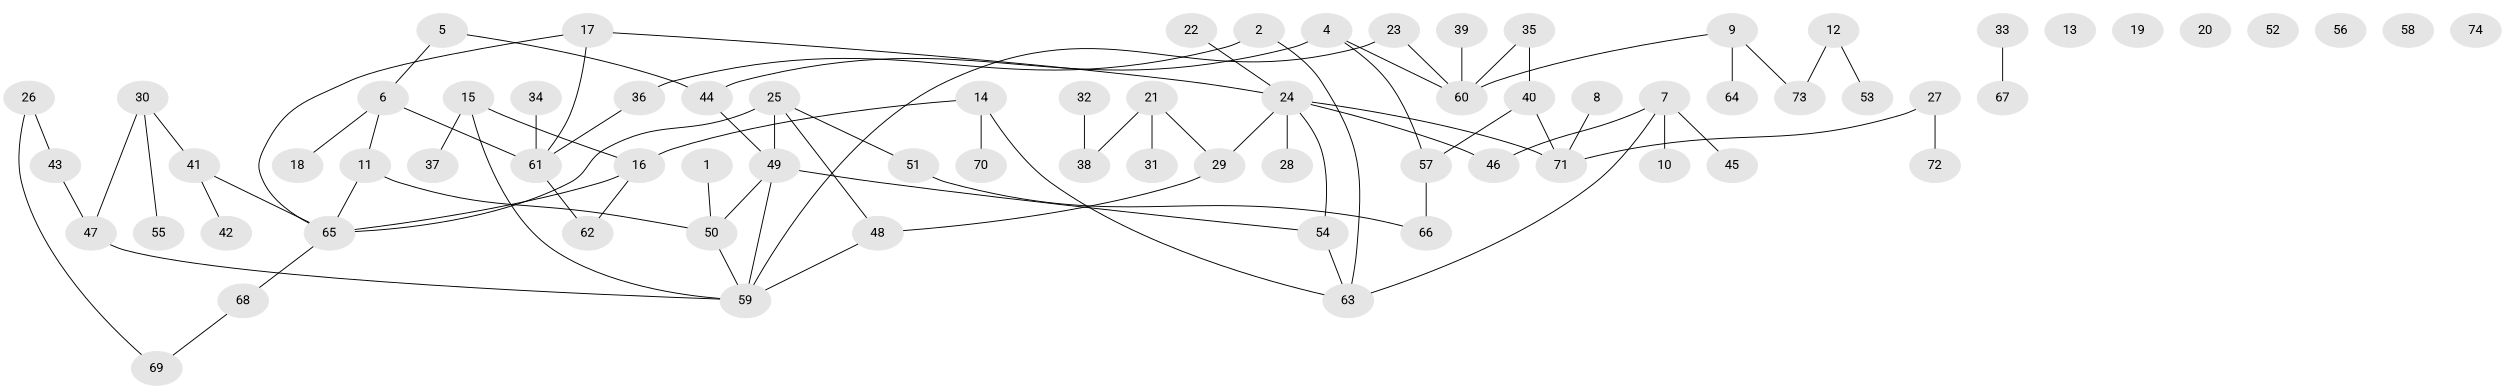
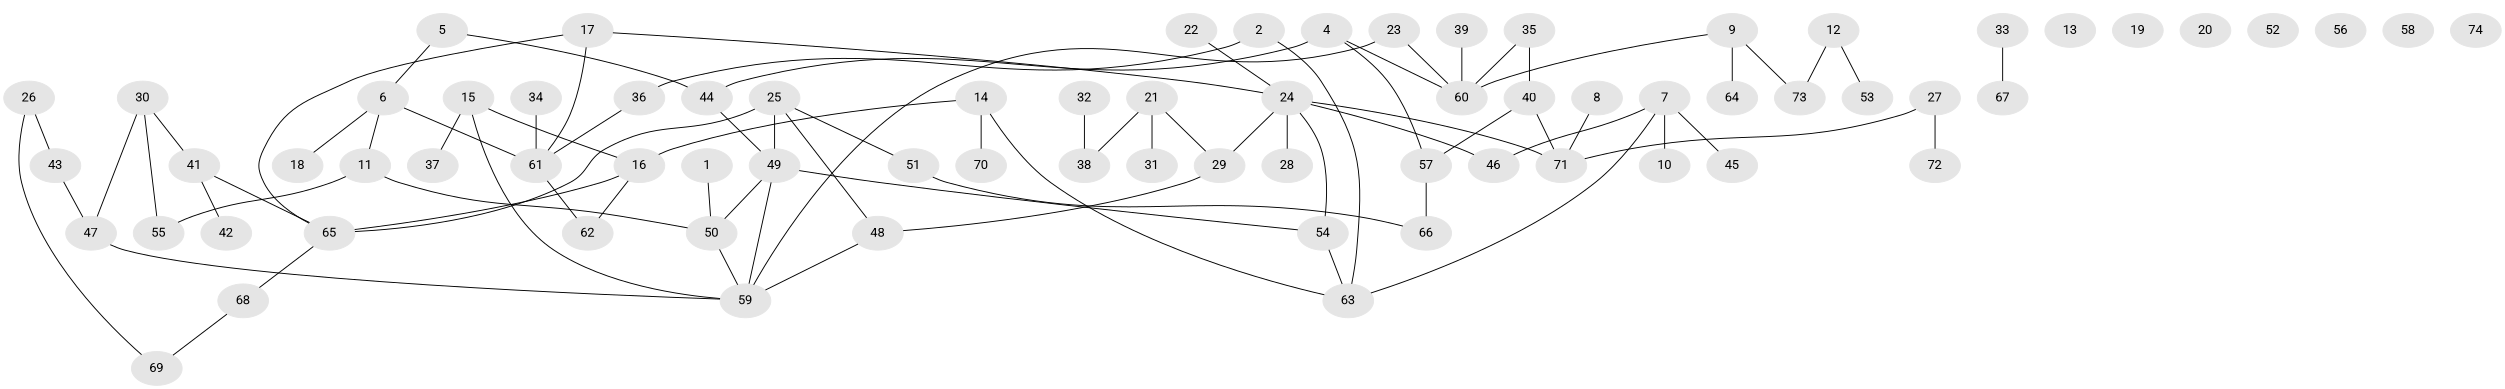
(347, 199) -> (249, 202)
